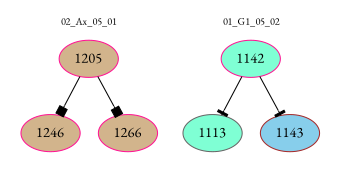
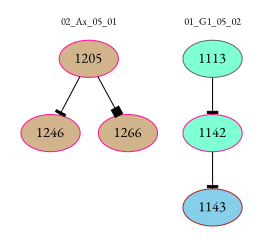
(72, 91) -> (71, 93)
(233, 93) -> (213, 93)
